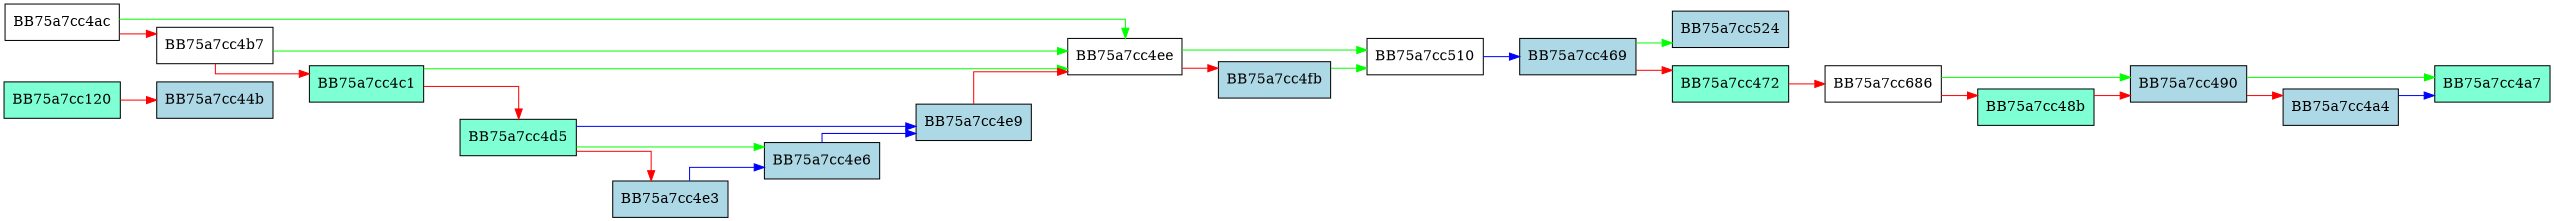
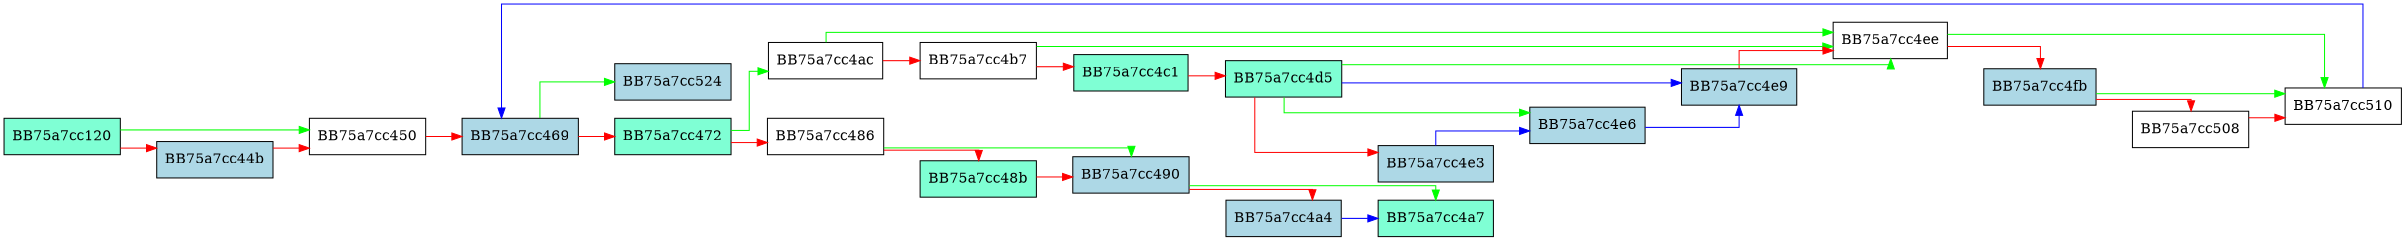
(741, 69) -> (1617, 65)
(1883, 84) -> (826, 136)
none -> (749, 106)
none -> (2191, 129)
none -> (368, 136)
